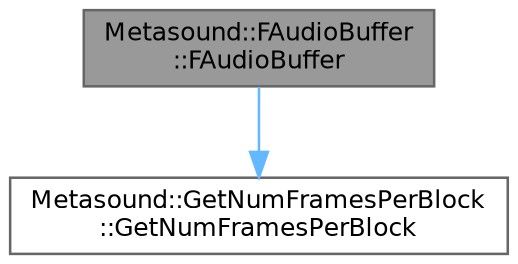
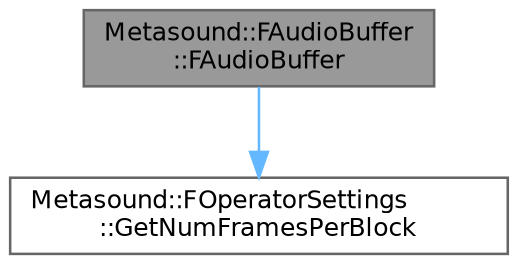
(259, 216) -> (259, 216)
